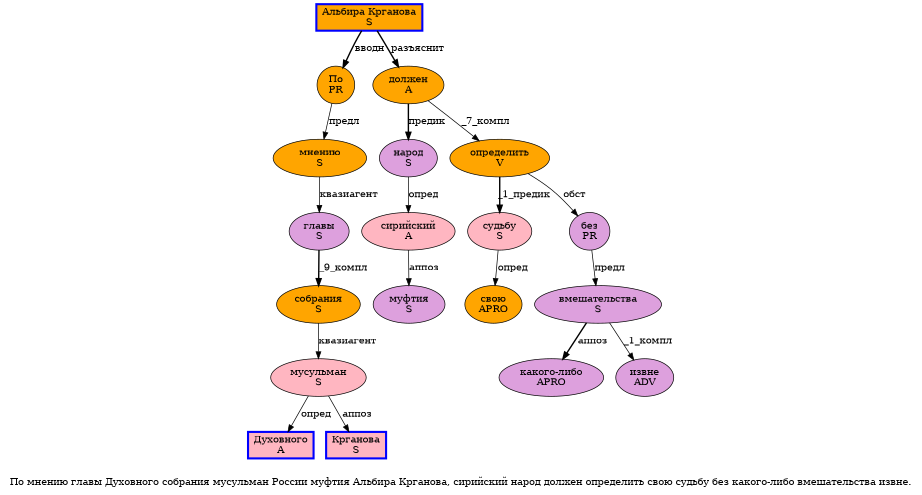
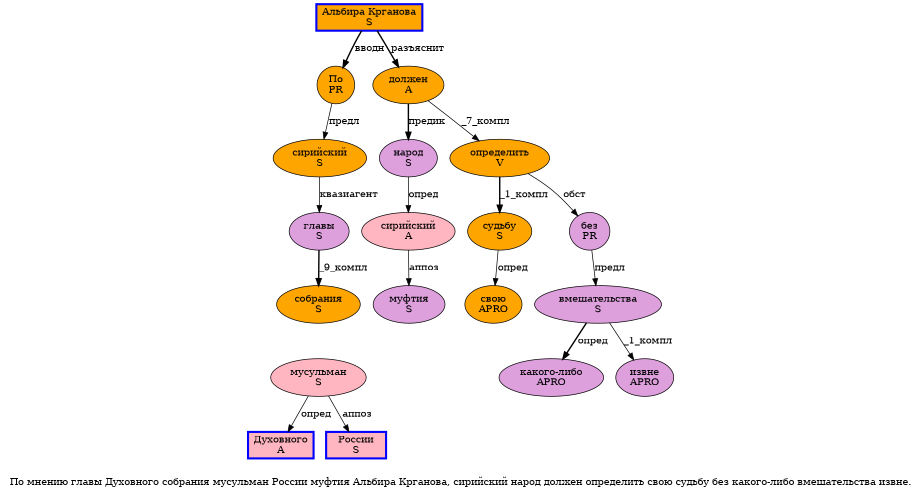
(320, 158) -> (320, 158)
(524, 195) -> (524, 195)
(500, 231) -> (500, 231)
(318, 337) -> none
(593, 341) -> (593, 341)
(645, 378) -> (645, 378)
(356, 445) -> (356, 445)
